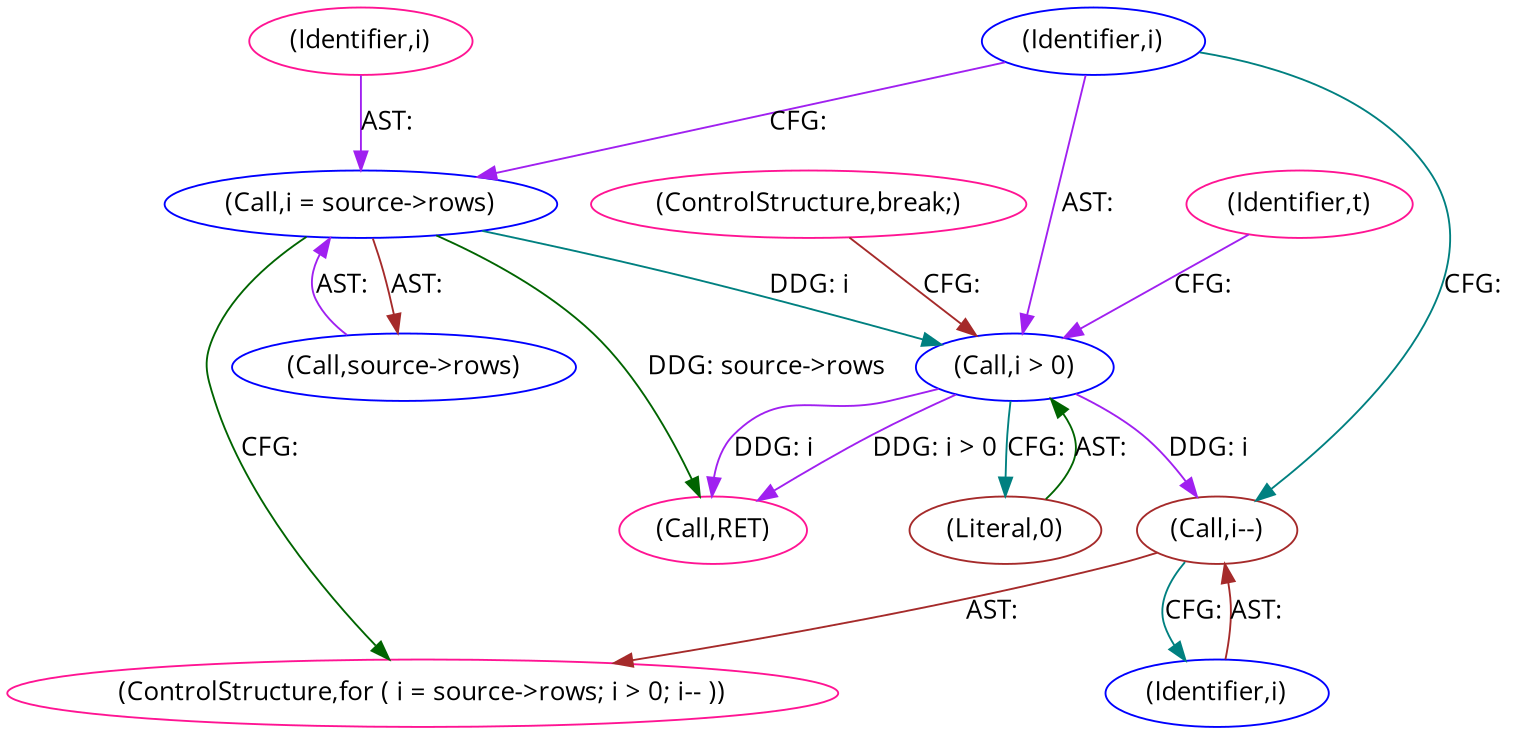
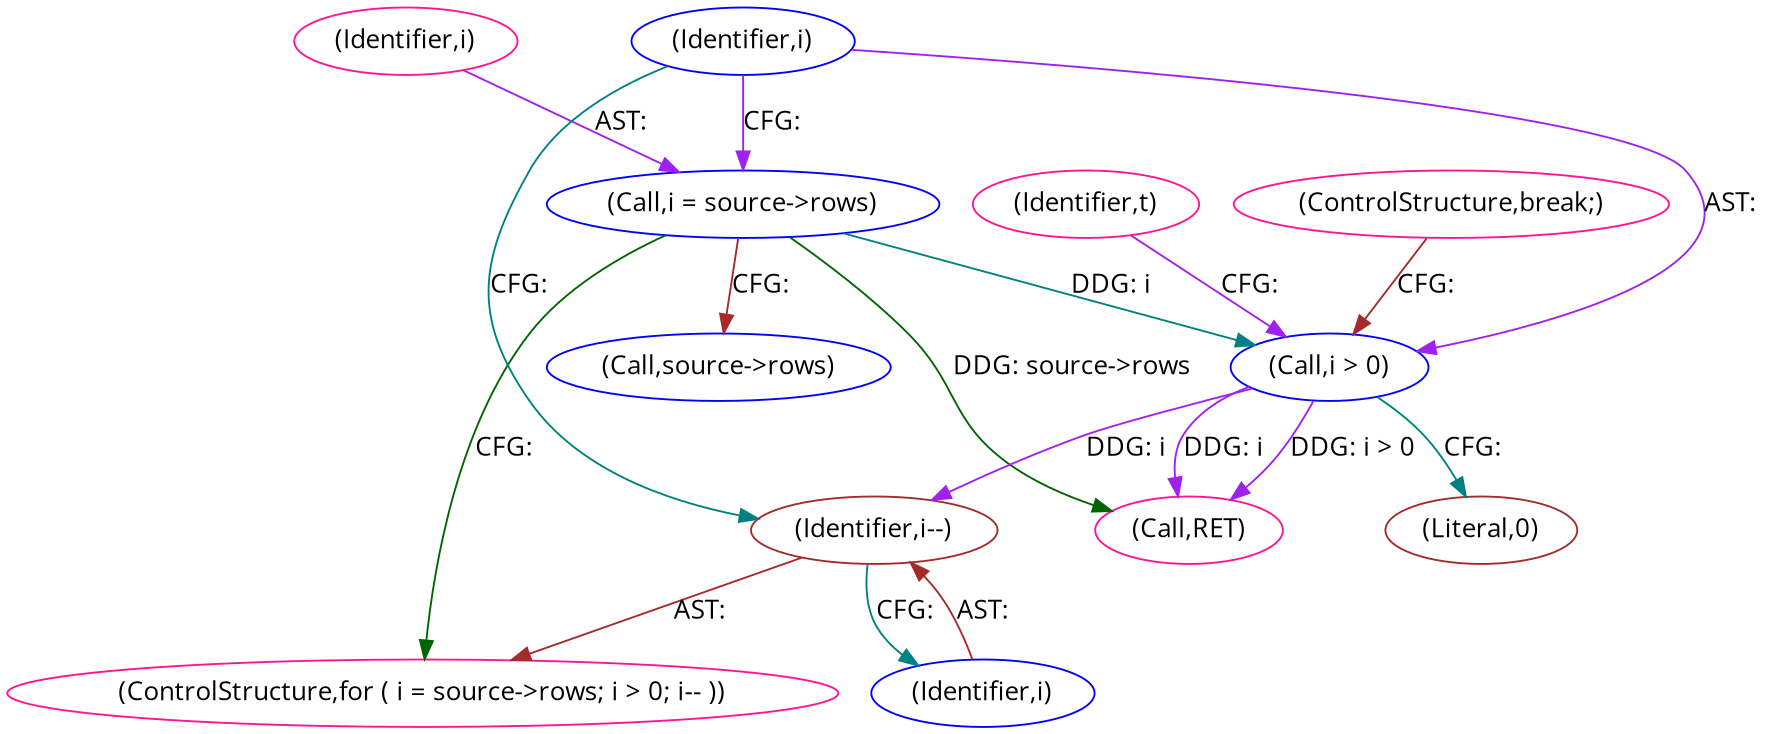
(421, 286) -> (765, 286)
(316, 300) -> none
(1074, 460) -> none
(1217, 530) -> (874, 530)
